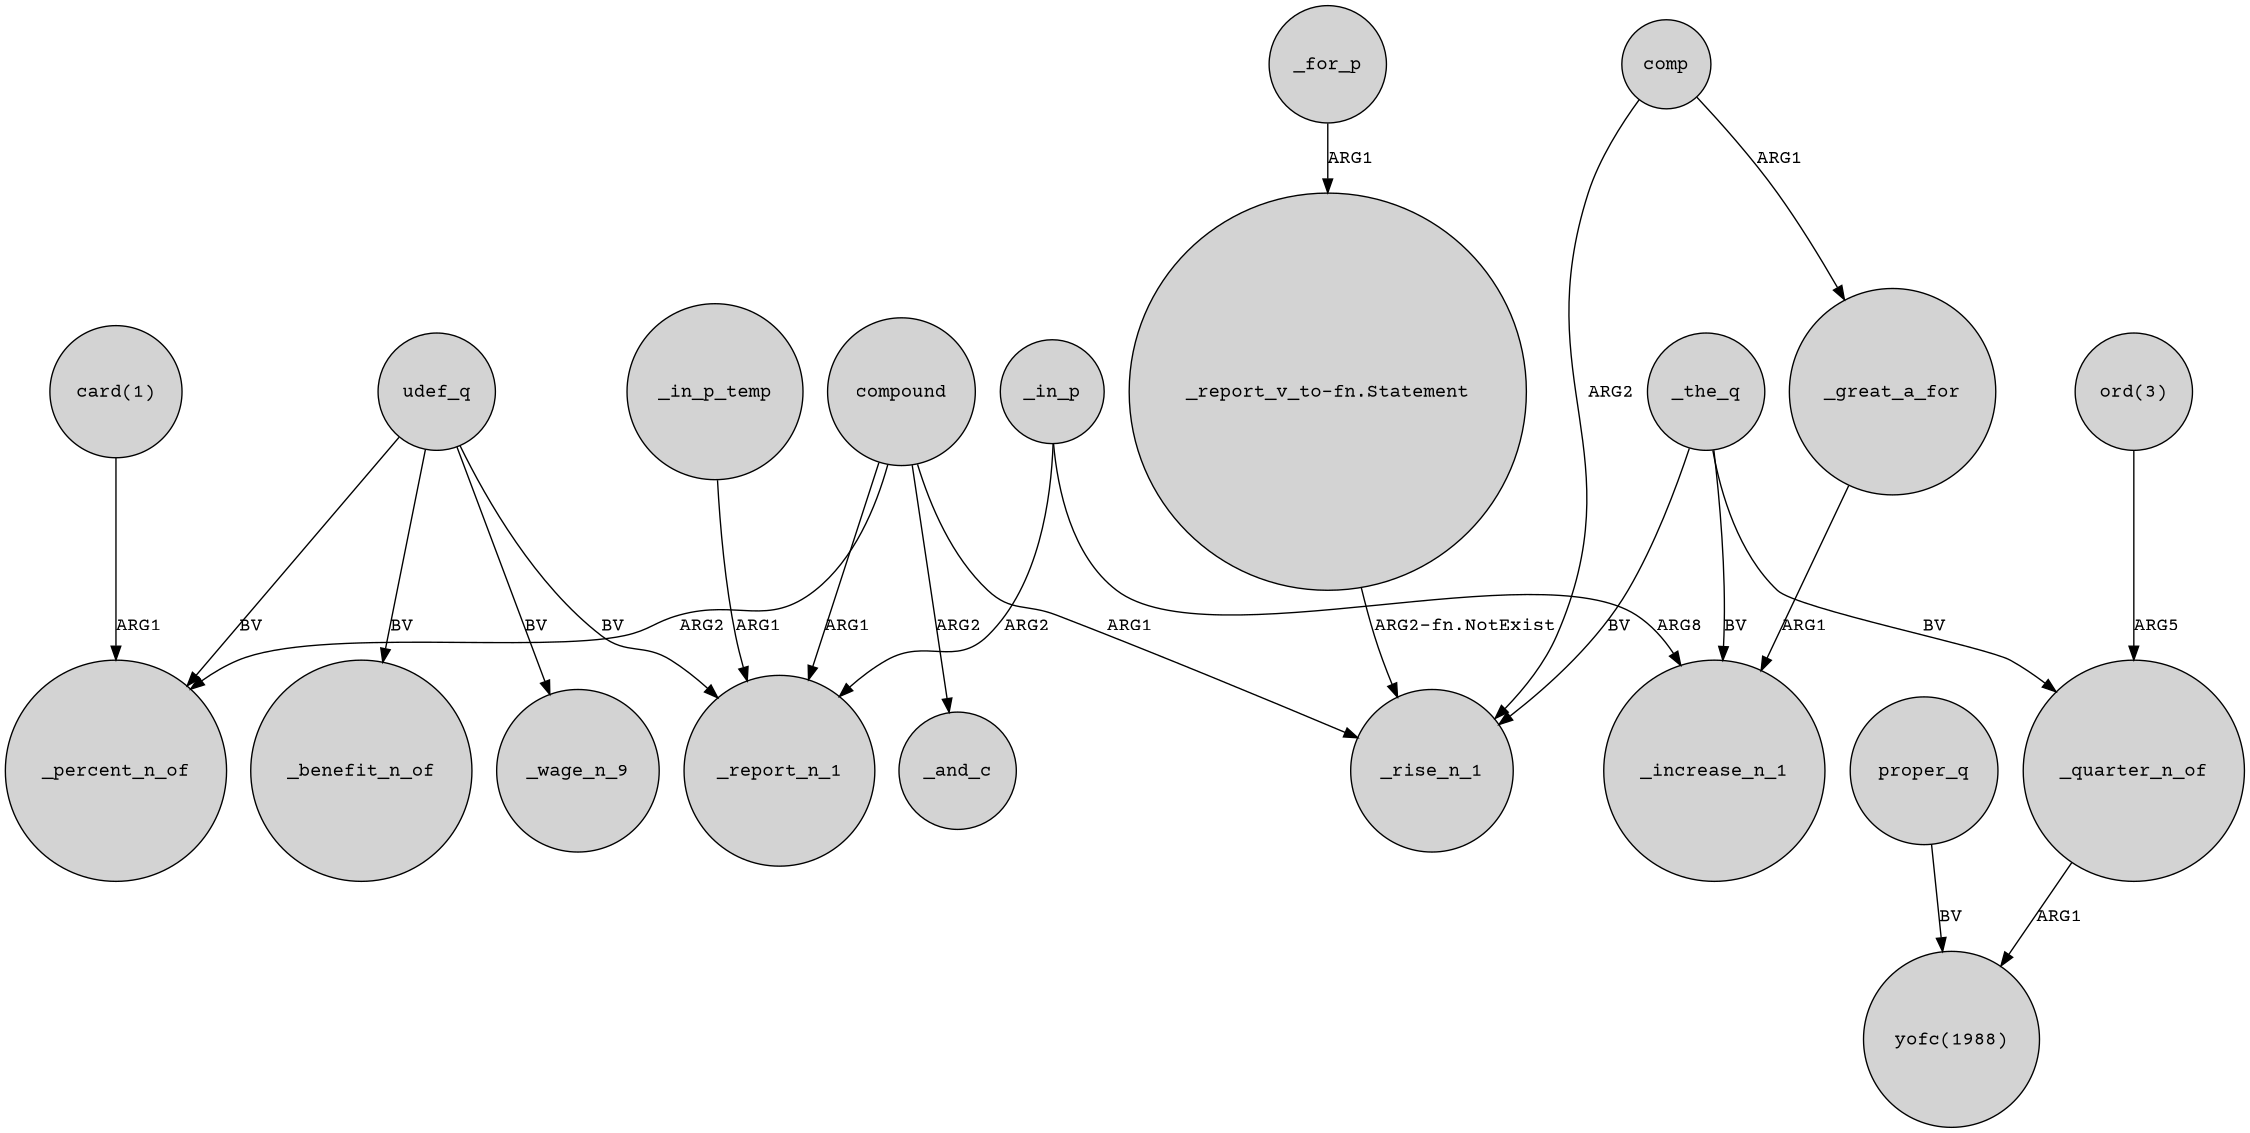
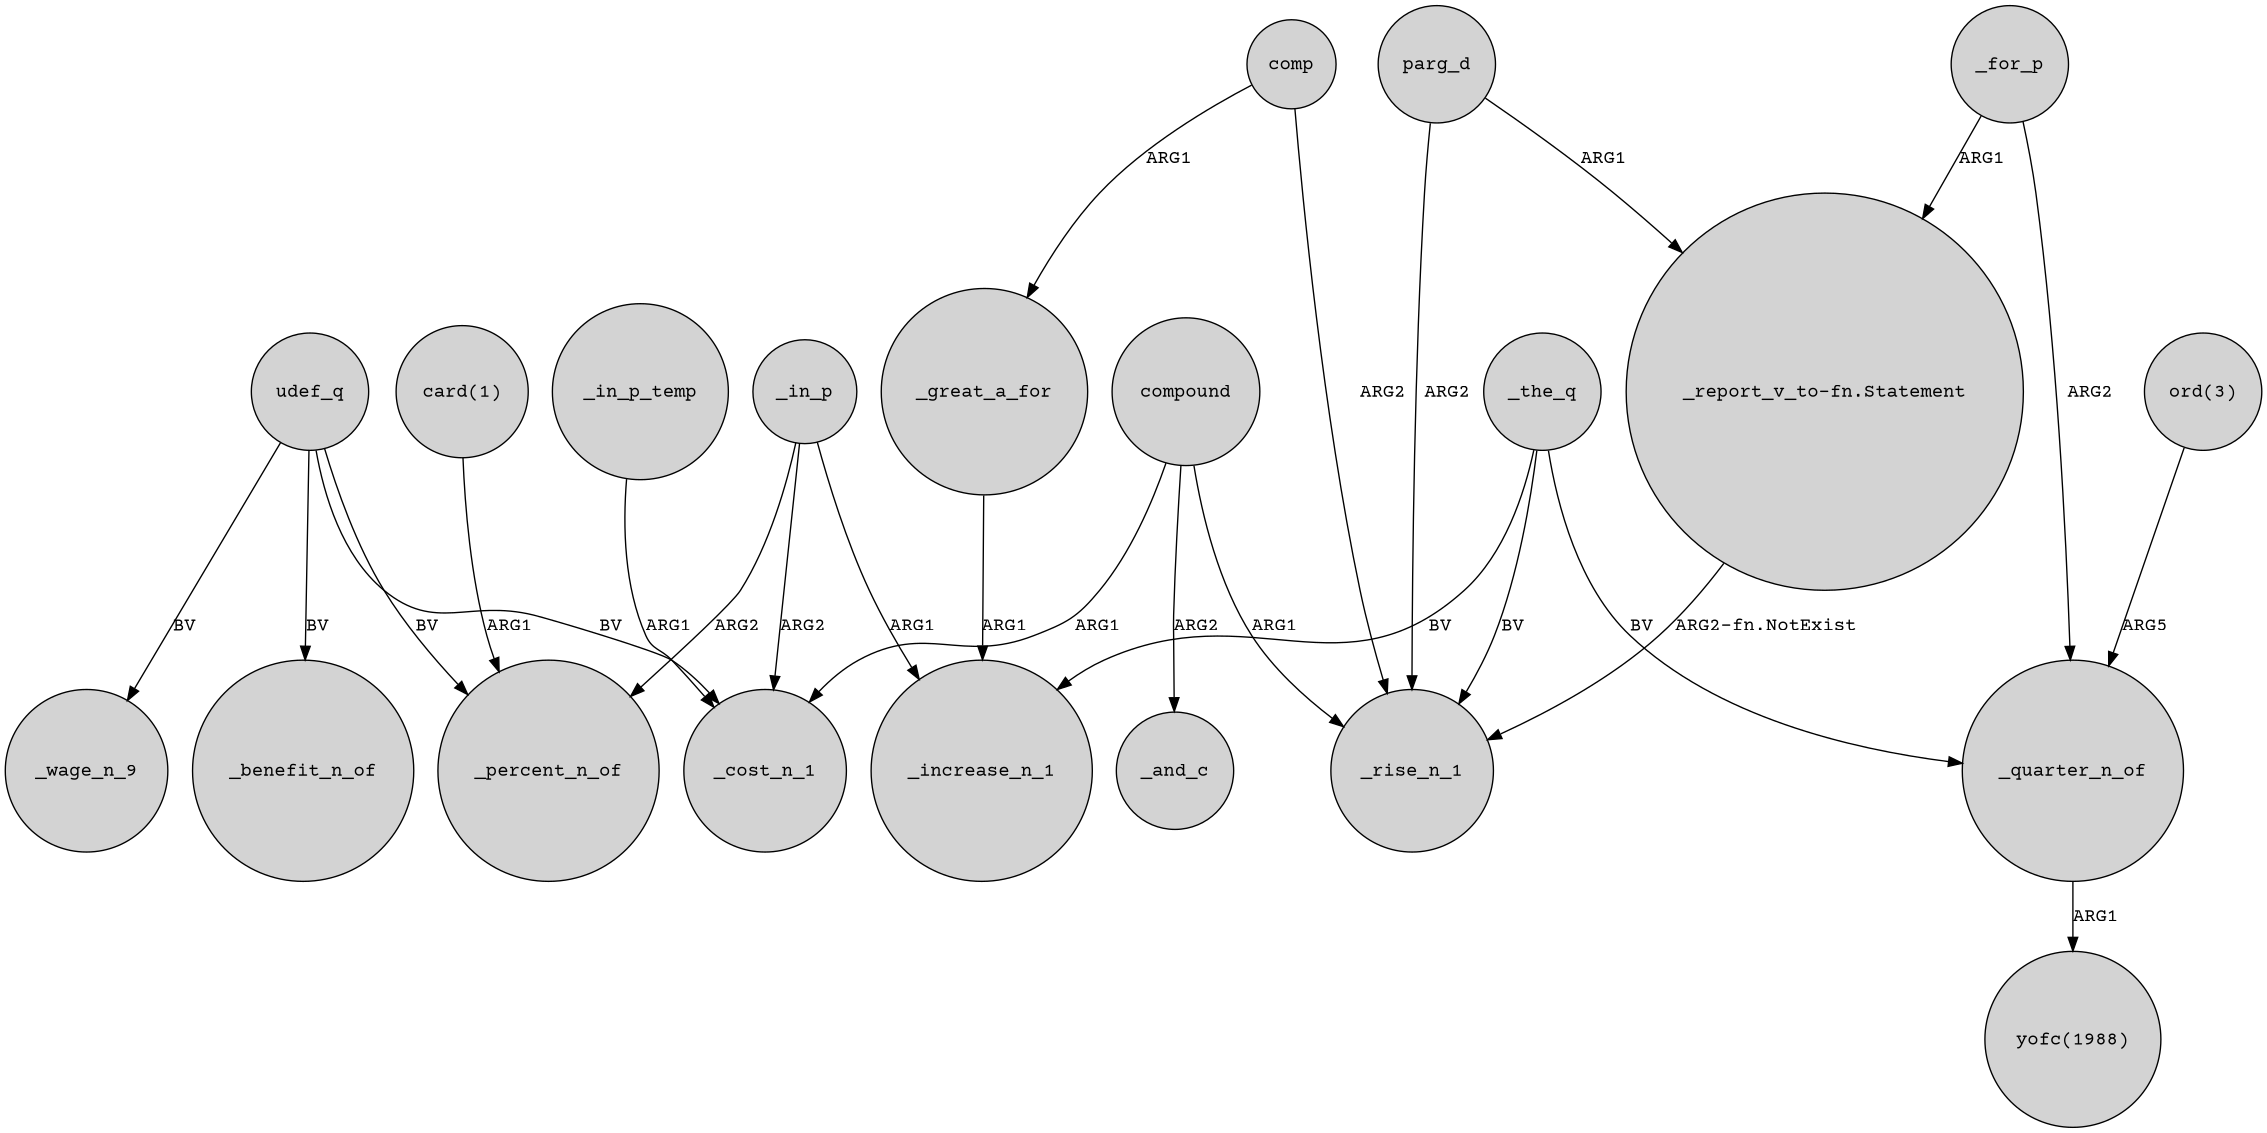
none -> (1437, 64)
none -> (2055, 383)
(1680, 625) -> (913, 625)
(583, 641) -> (745, 582)
(779, 771) -> (765, 771)
(1924, 771) -> none
